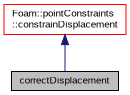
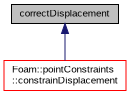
(65, 58) -> (65, 47)
